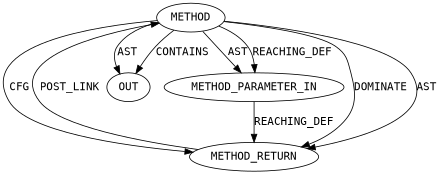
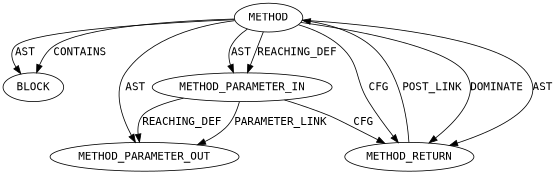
(128, 87) -> (33, 87)
(294, 122) -> (363, 122)
none -> (145, 157)
